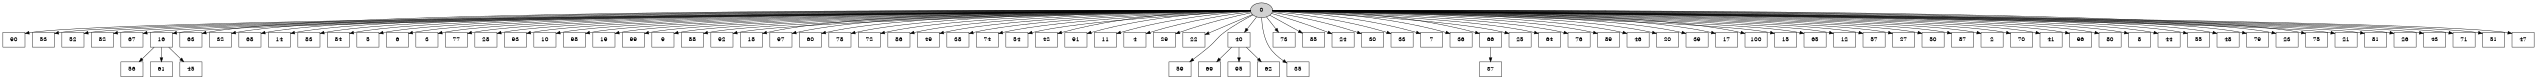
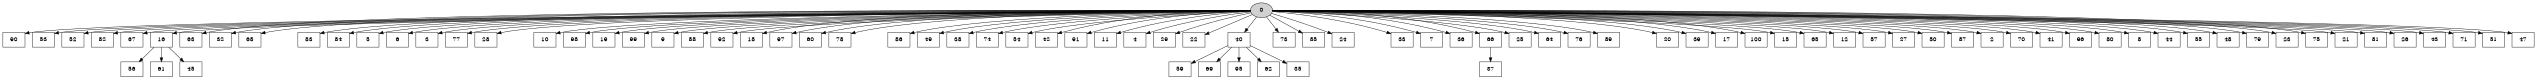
(1221, 35) -> (1211, 54)
(279, 40) -> none
(515, 40) -> none
(869, 40) -> none
(1373, 40) -> none
(1638, 40) -> none
(1267, 42) -> (1267, 54)
